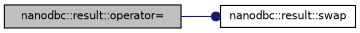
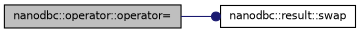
(93, 16) -> (93, 16)
